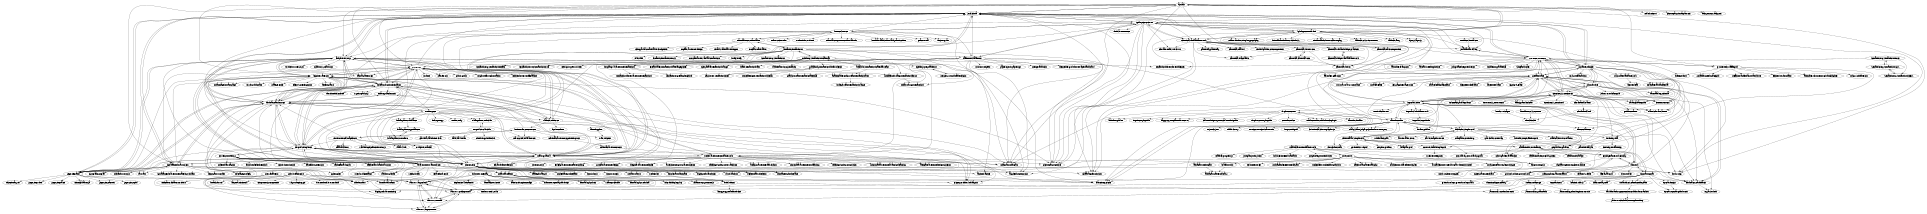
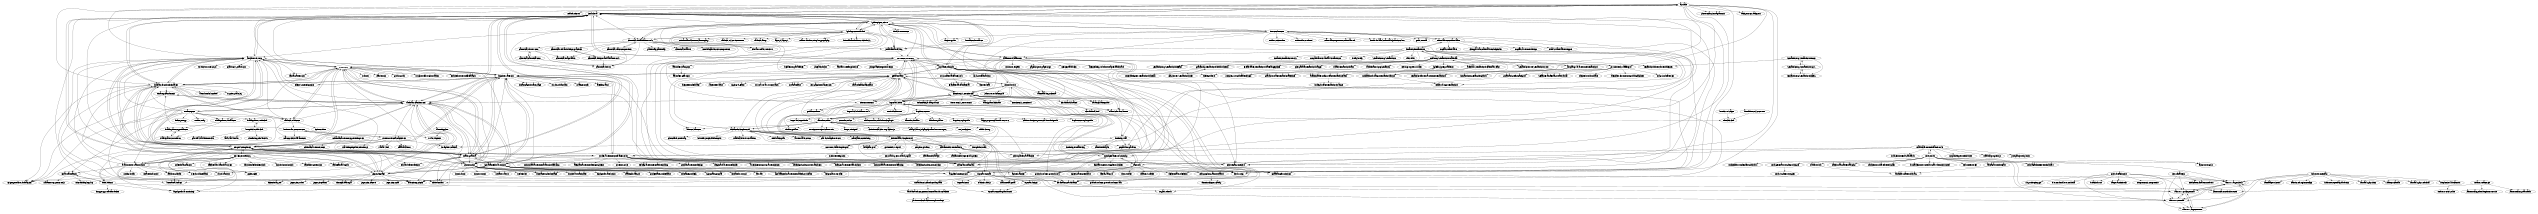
(972, 37) -> (777, 15)
(1504, 54) -> none
(228, 72) -> (281, 70)
